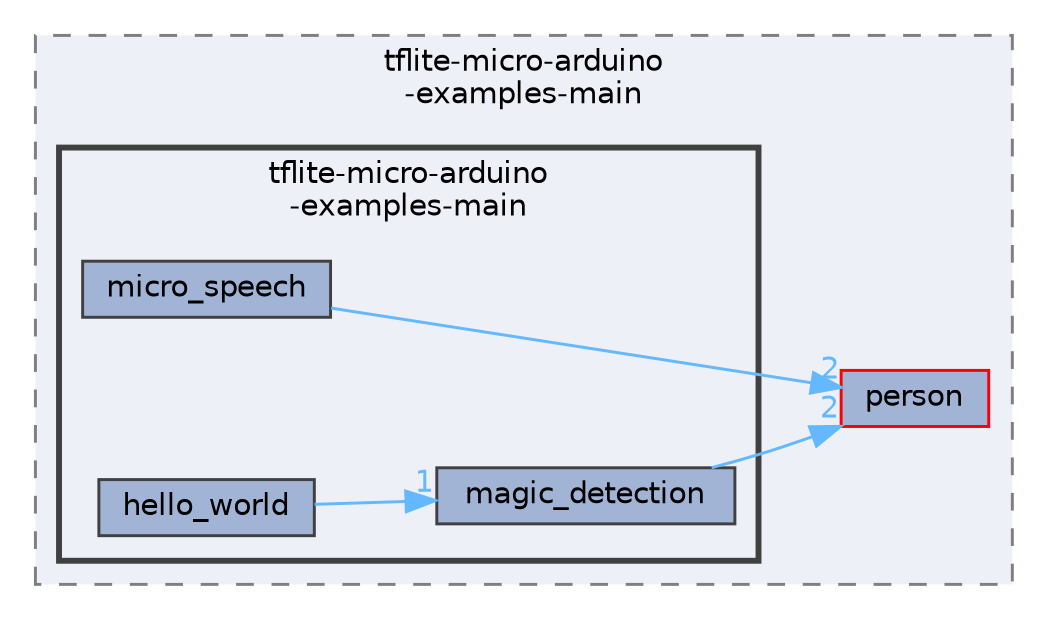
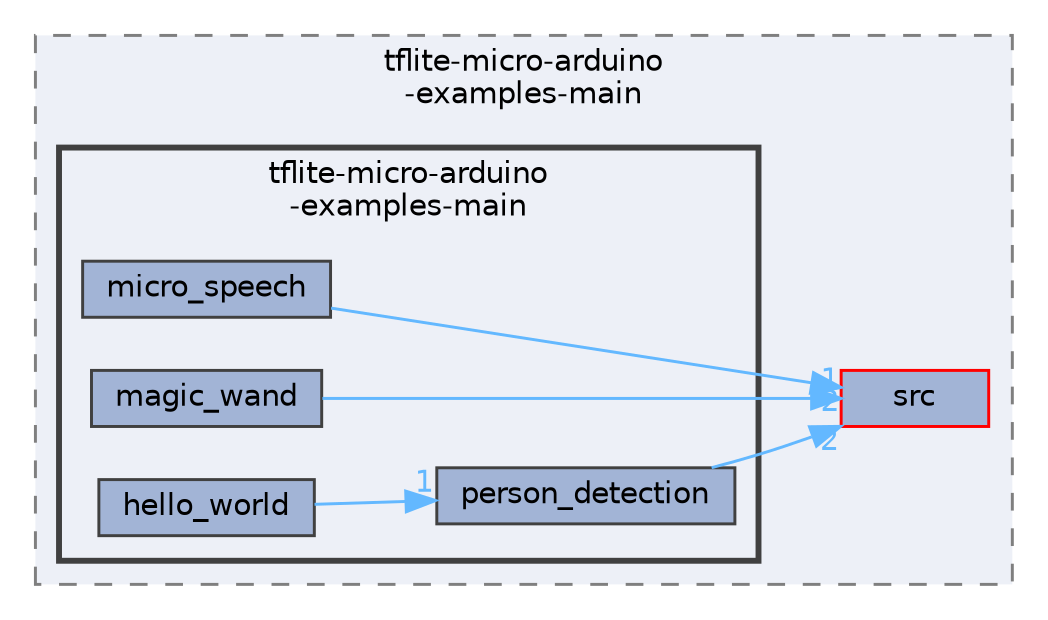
none -> (207, 398)
(915, 398) -> (915, 398)
(586, 496) -> (586, 496)
